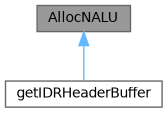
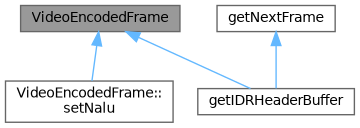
(84, 19) -> (100, 19)
none -> (276, 19)
none -> (89, 102)
